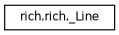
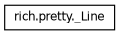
(60, 18) -> (60, 18)
